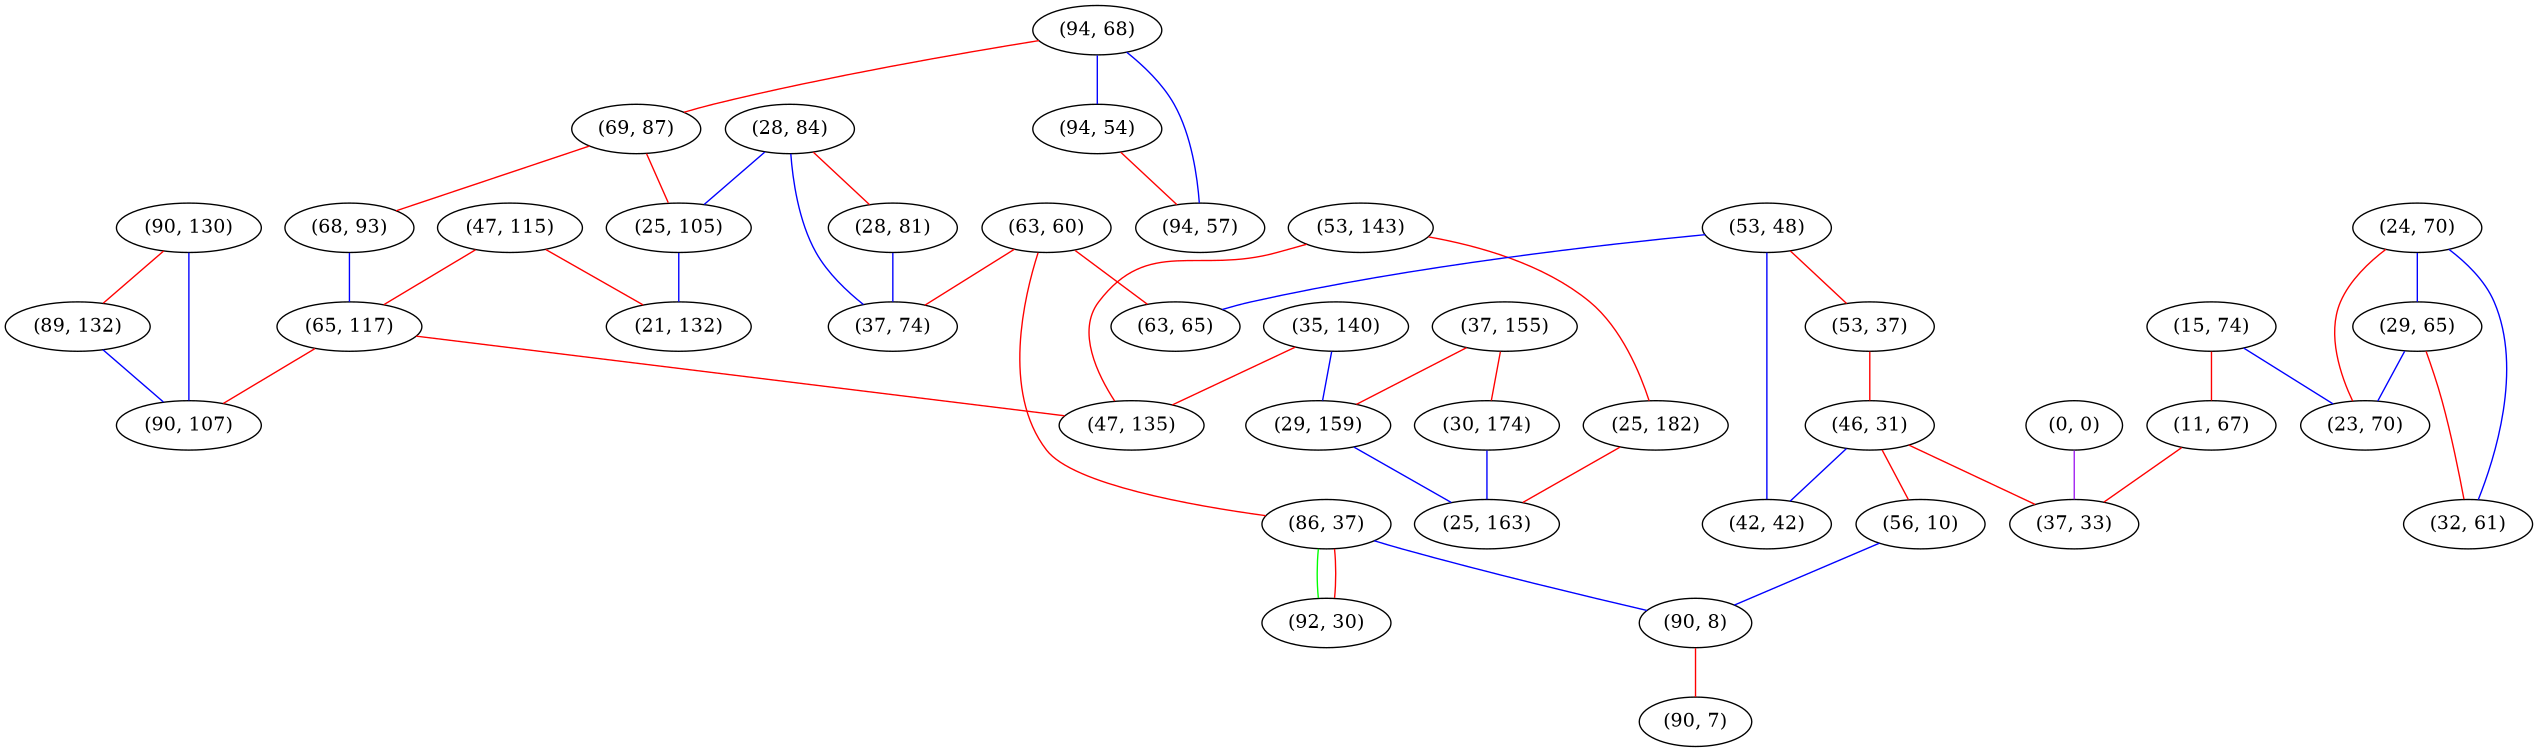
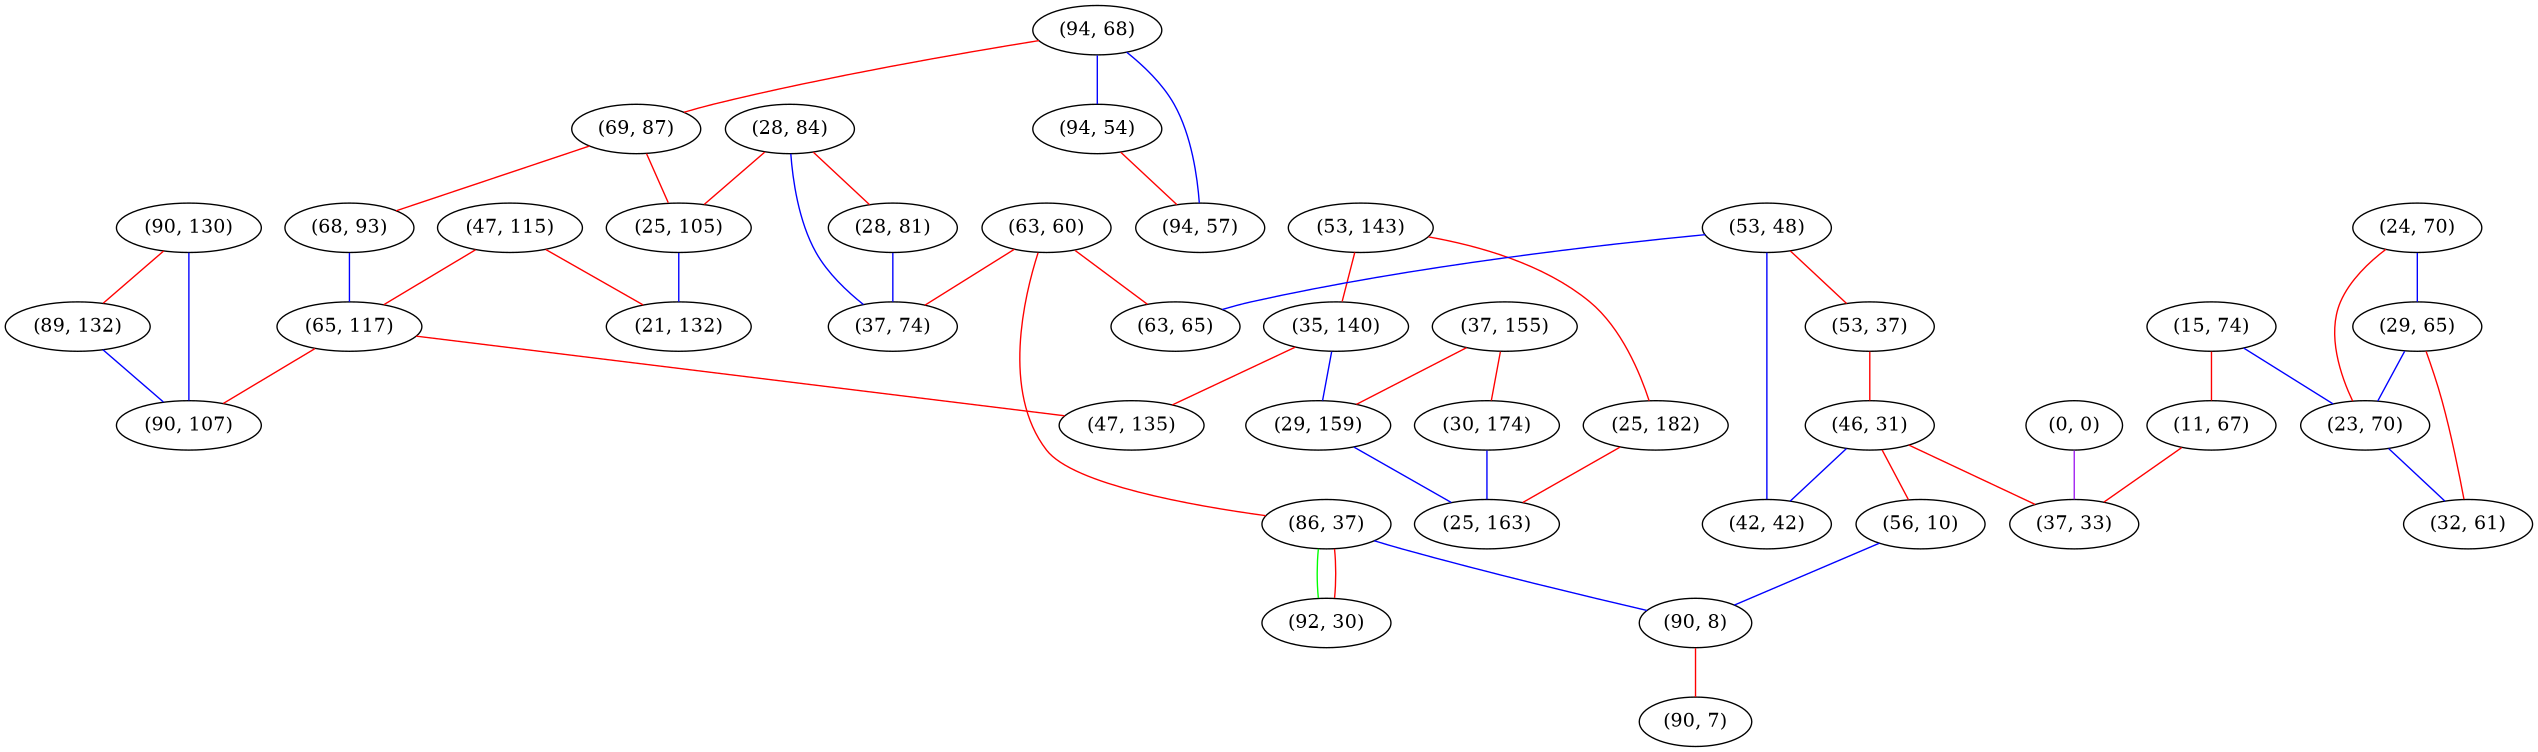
(734, 178) -> (734, 178)
(1144, 267) -> (1349, 273)
(2506, 367) -> (2417, 475)
